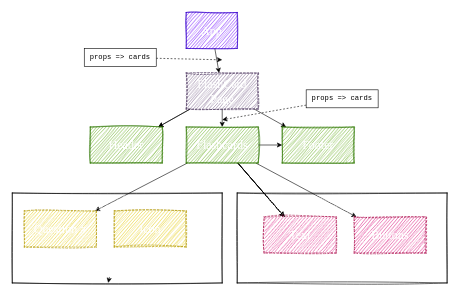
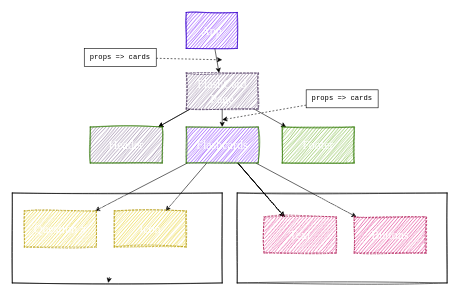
(126, 145) -> (126, 145)
(222, 145) -> (222, 145)
(276, 145) -> (195, 177)
